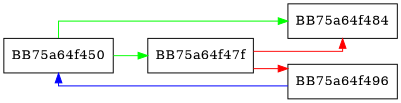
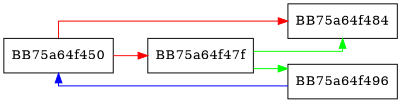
(160, 21) -> (160, 21)
(300, 51) -> (300, 51)
(126, 56) -> (126, 56)
(266, 69) -> (266, 69)
